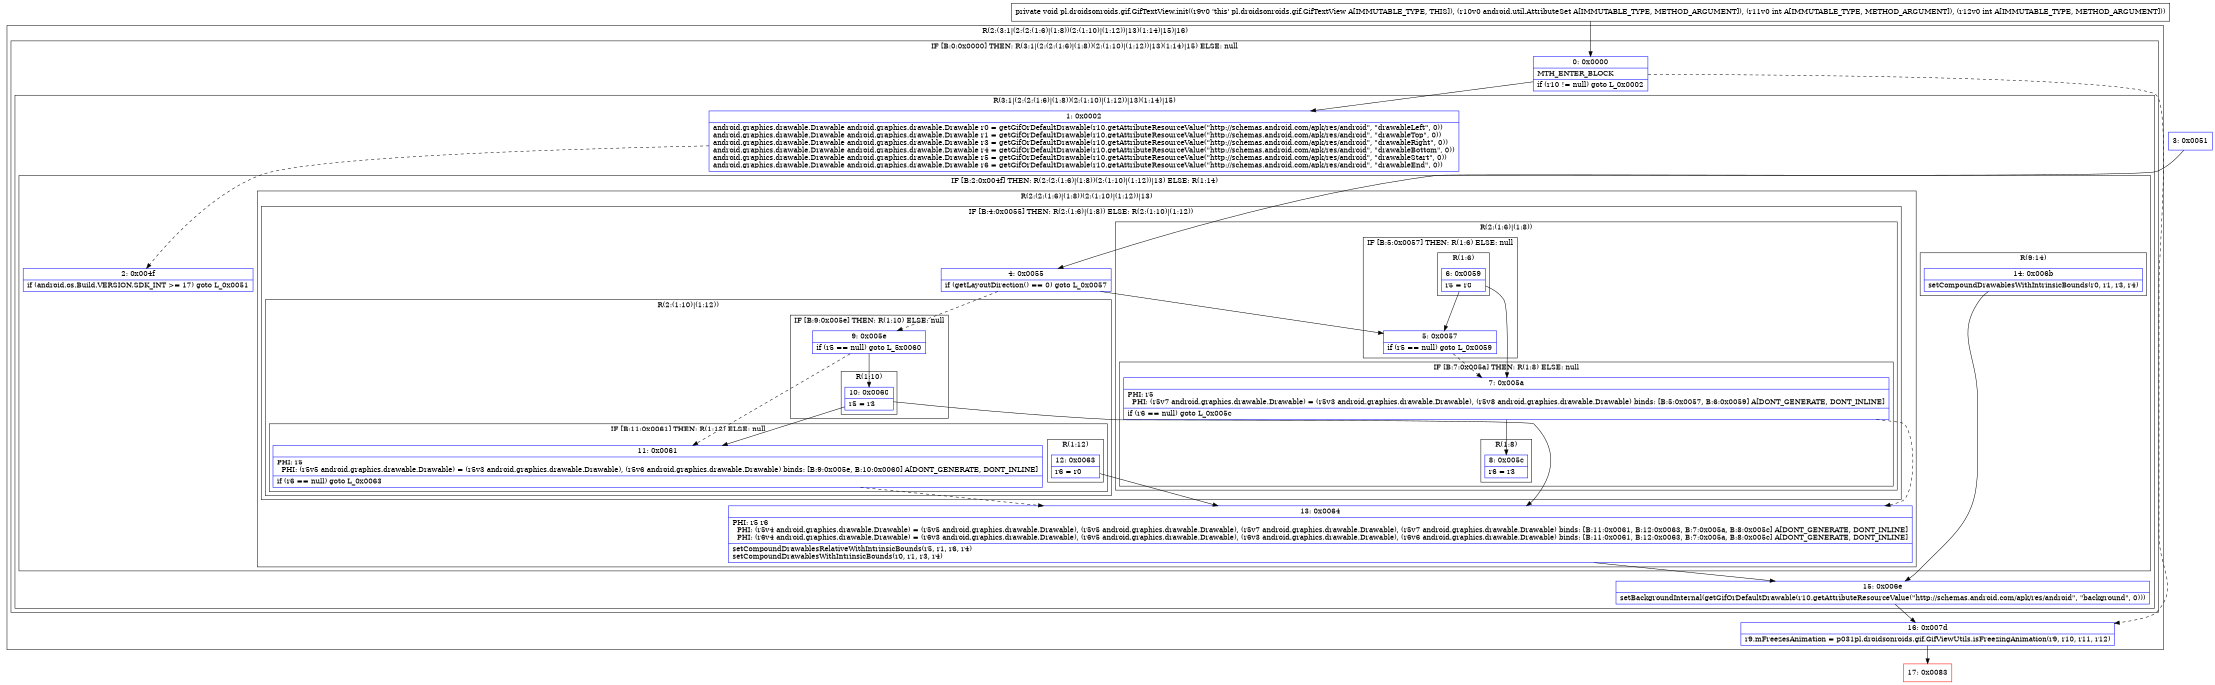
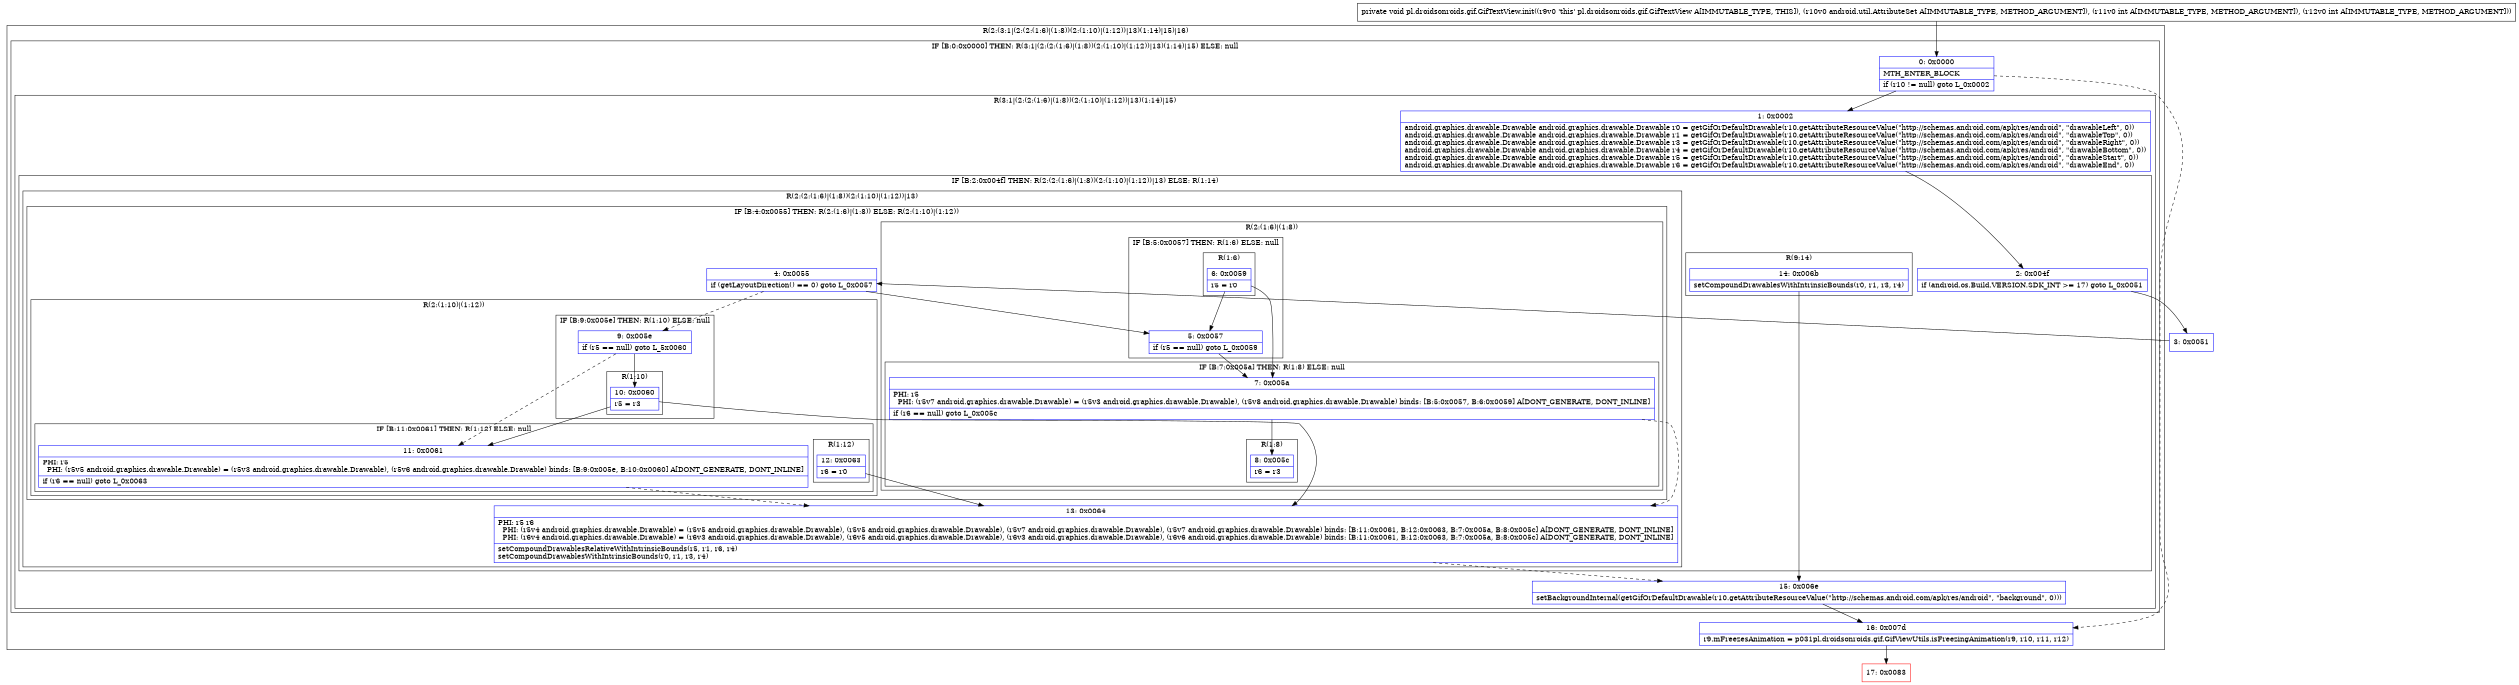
(412, 157) -> (1967, 212)
none -> (2168, 308)
(1467, 365) -> (1232, 365)
(1709, 574) -> (1573, 574)
